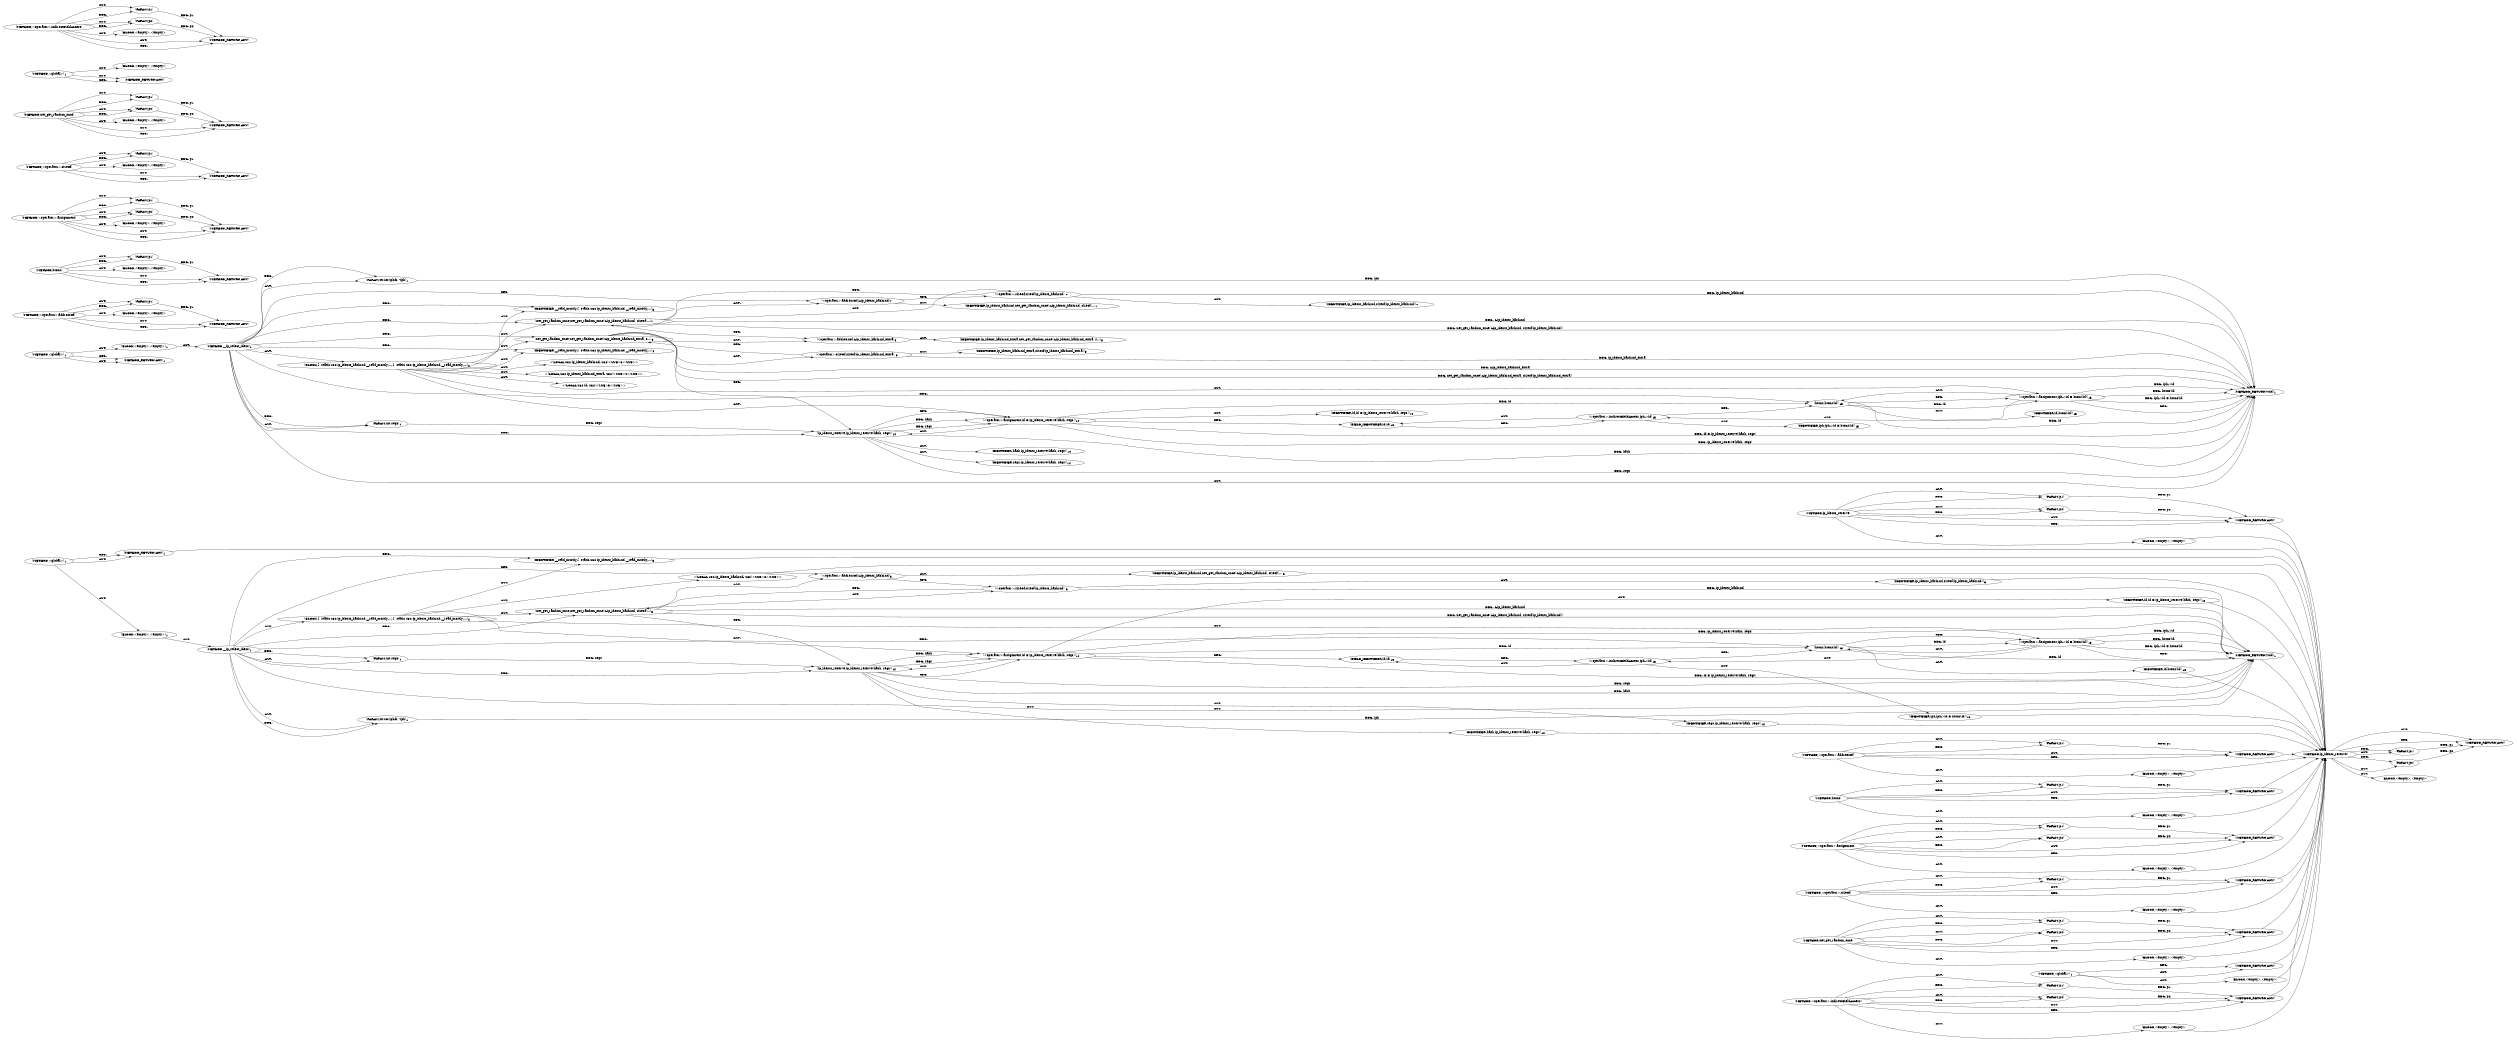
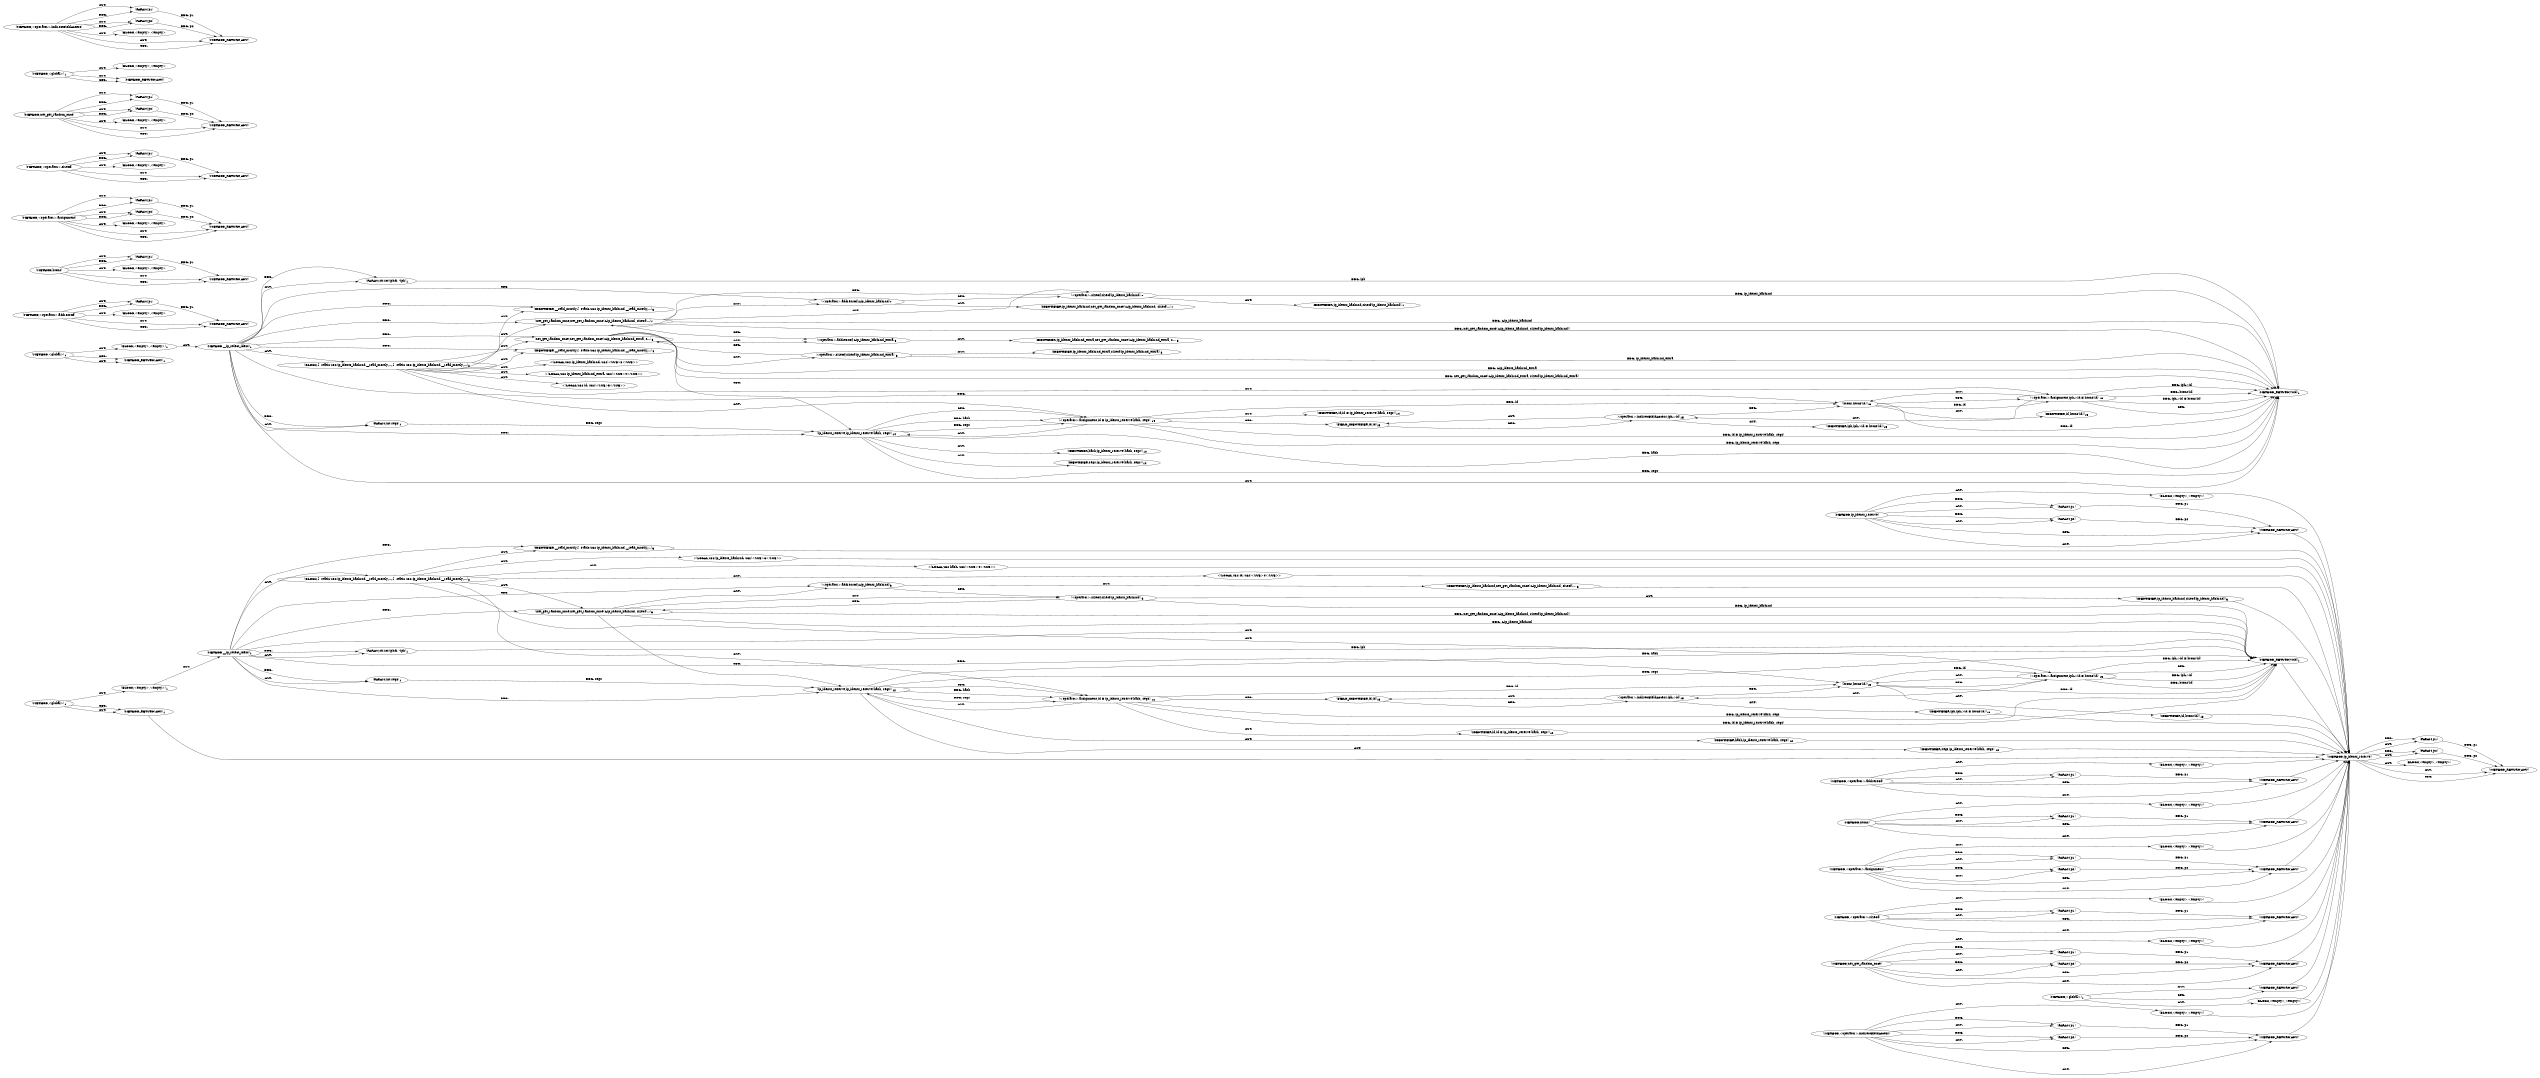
none -> (962, 567)
none -> (1249, 576)
